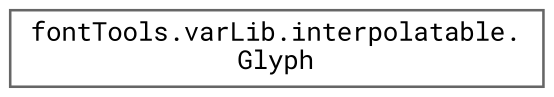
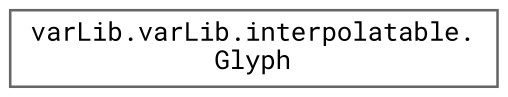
(277, 48) -> (254, 48)
